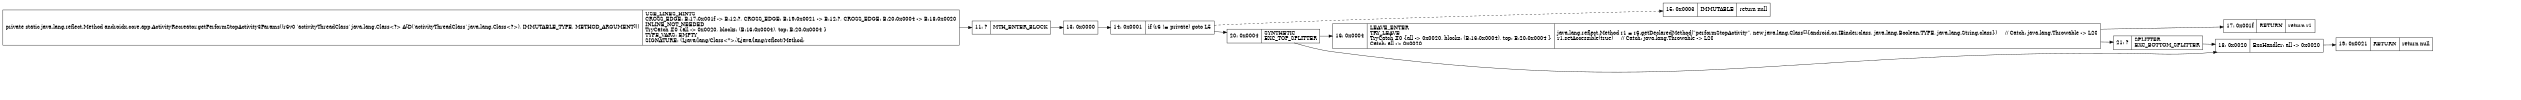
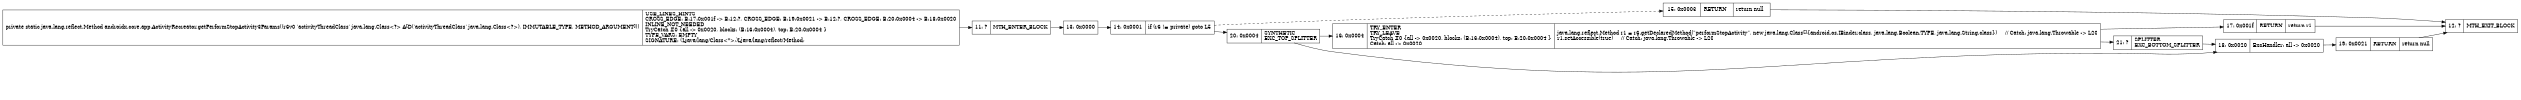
(1717, 10) -> (1715, 10)
none -> (2482, 26)
(1389, 28) -> (1386, 28)
